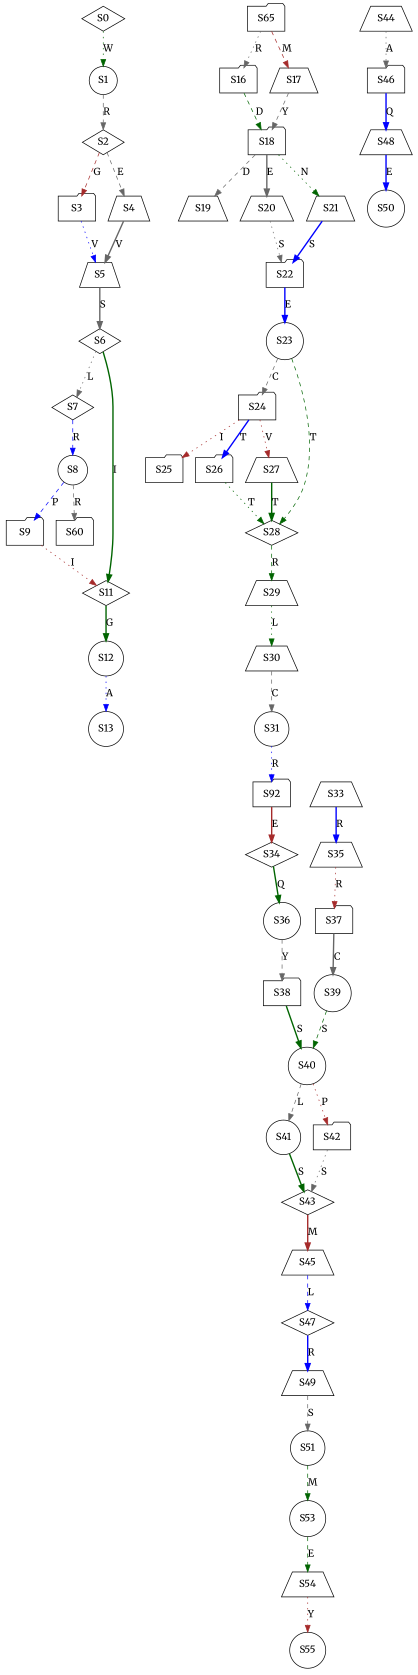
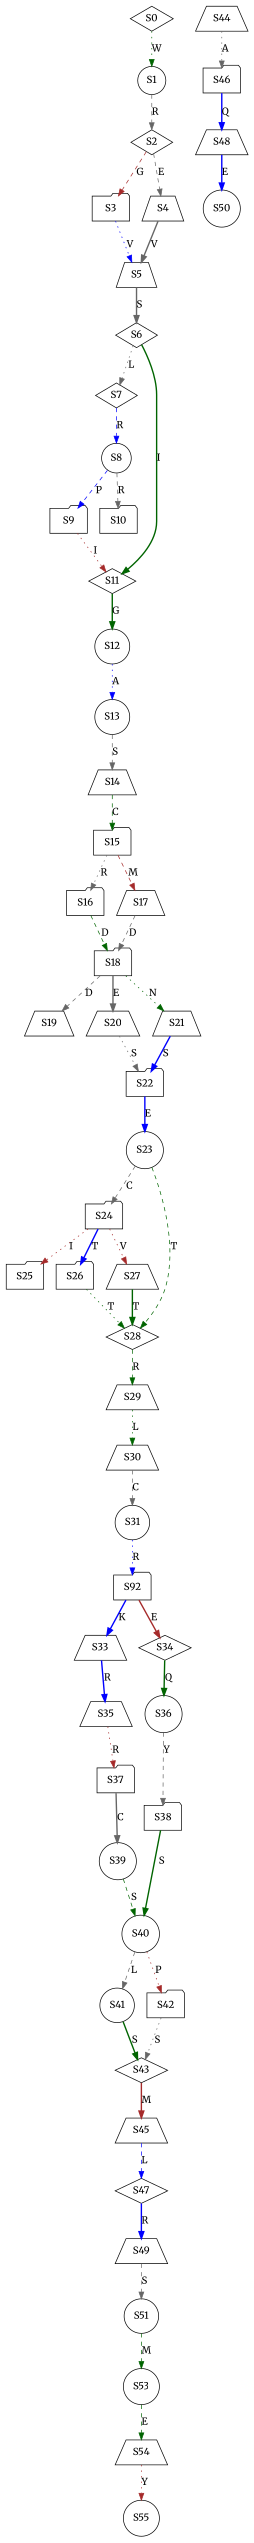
(266, 19) -> (112, 843)
(286, 112) -> (133, 933)
(75, 533) -> (119, 521)
none -> (112, 782)
none -> (118, 1615)
